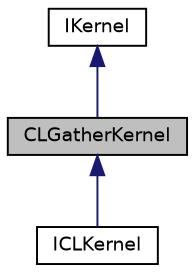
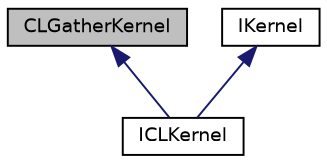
(97, 92) -> (220, 90)
